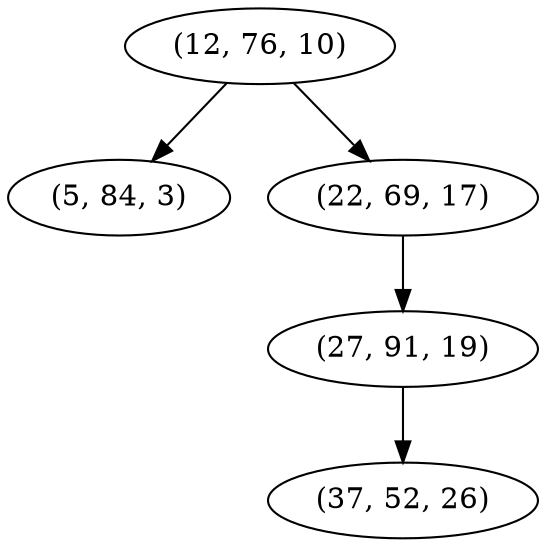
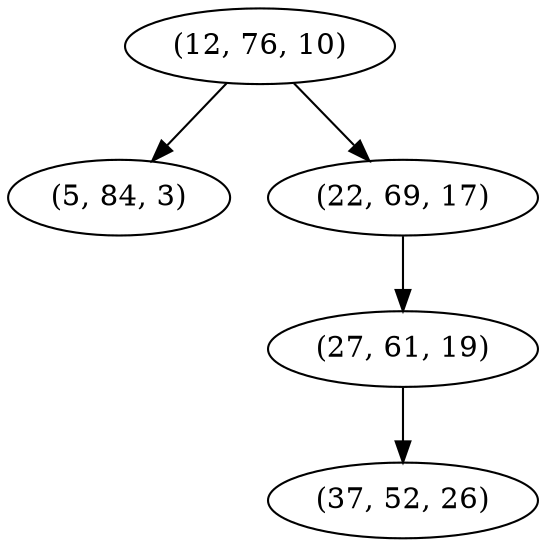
(403, 349) -> (403, 349)
